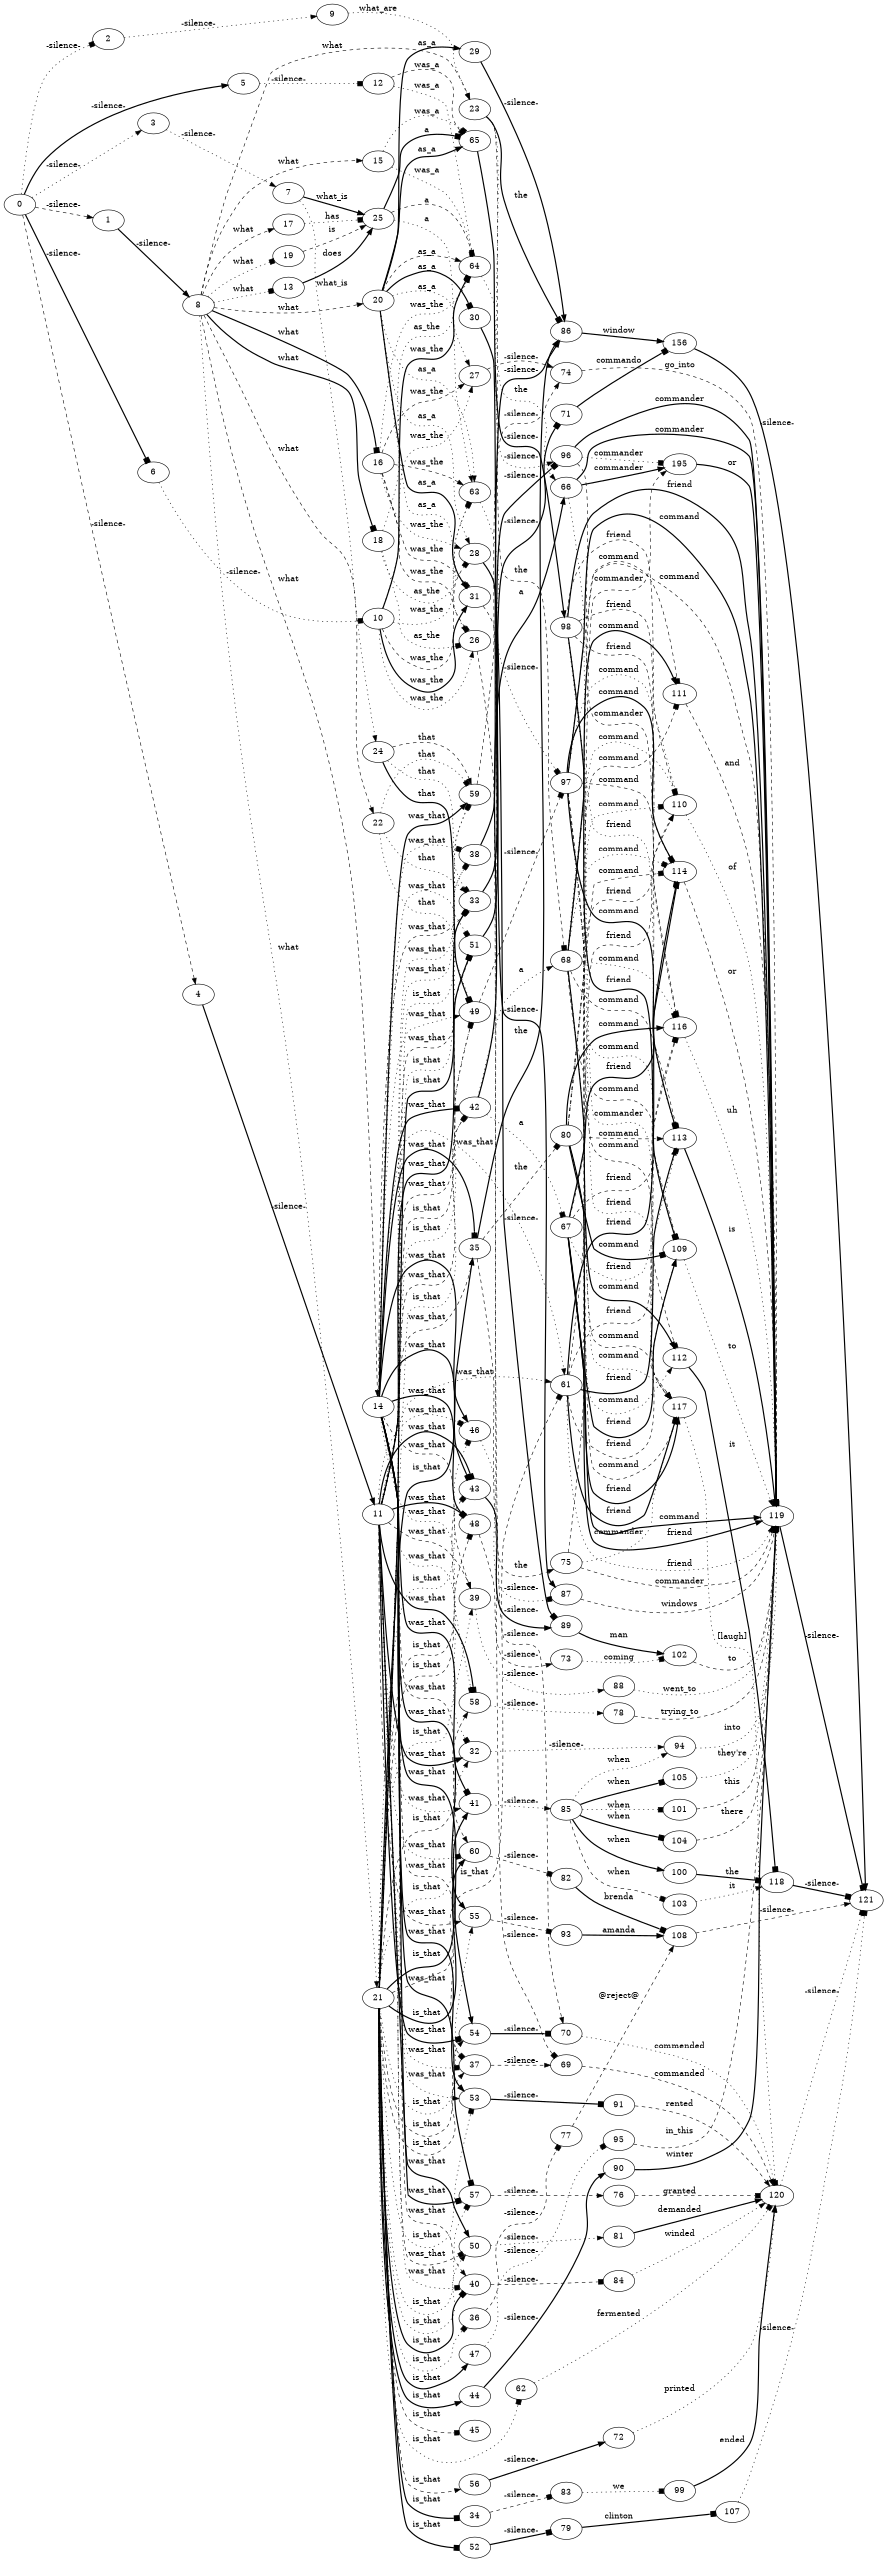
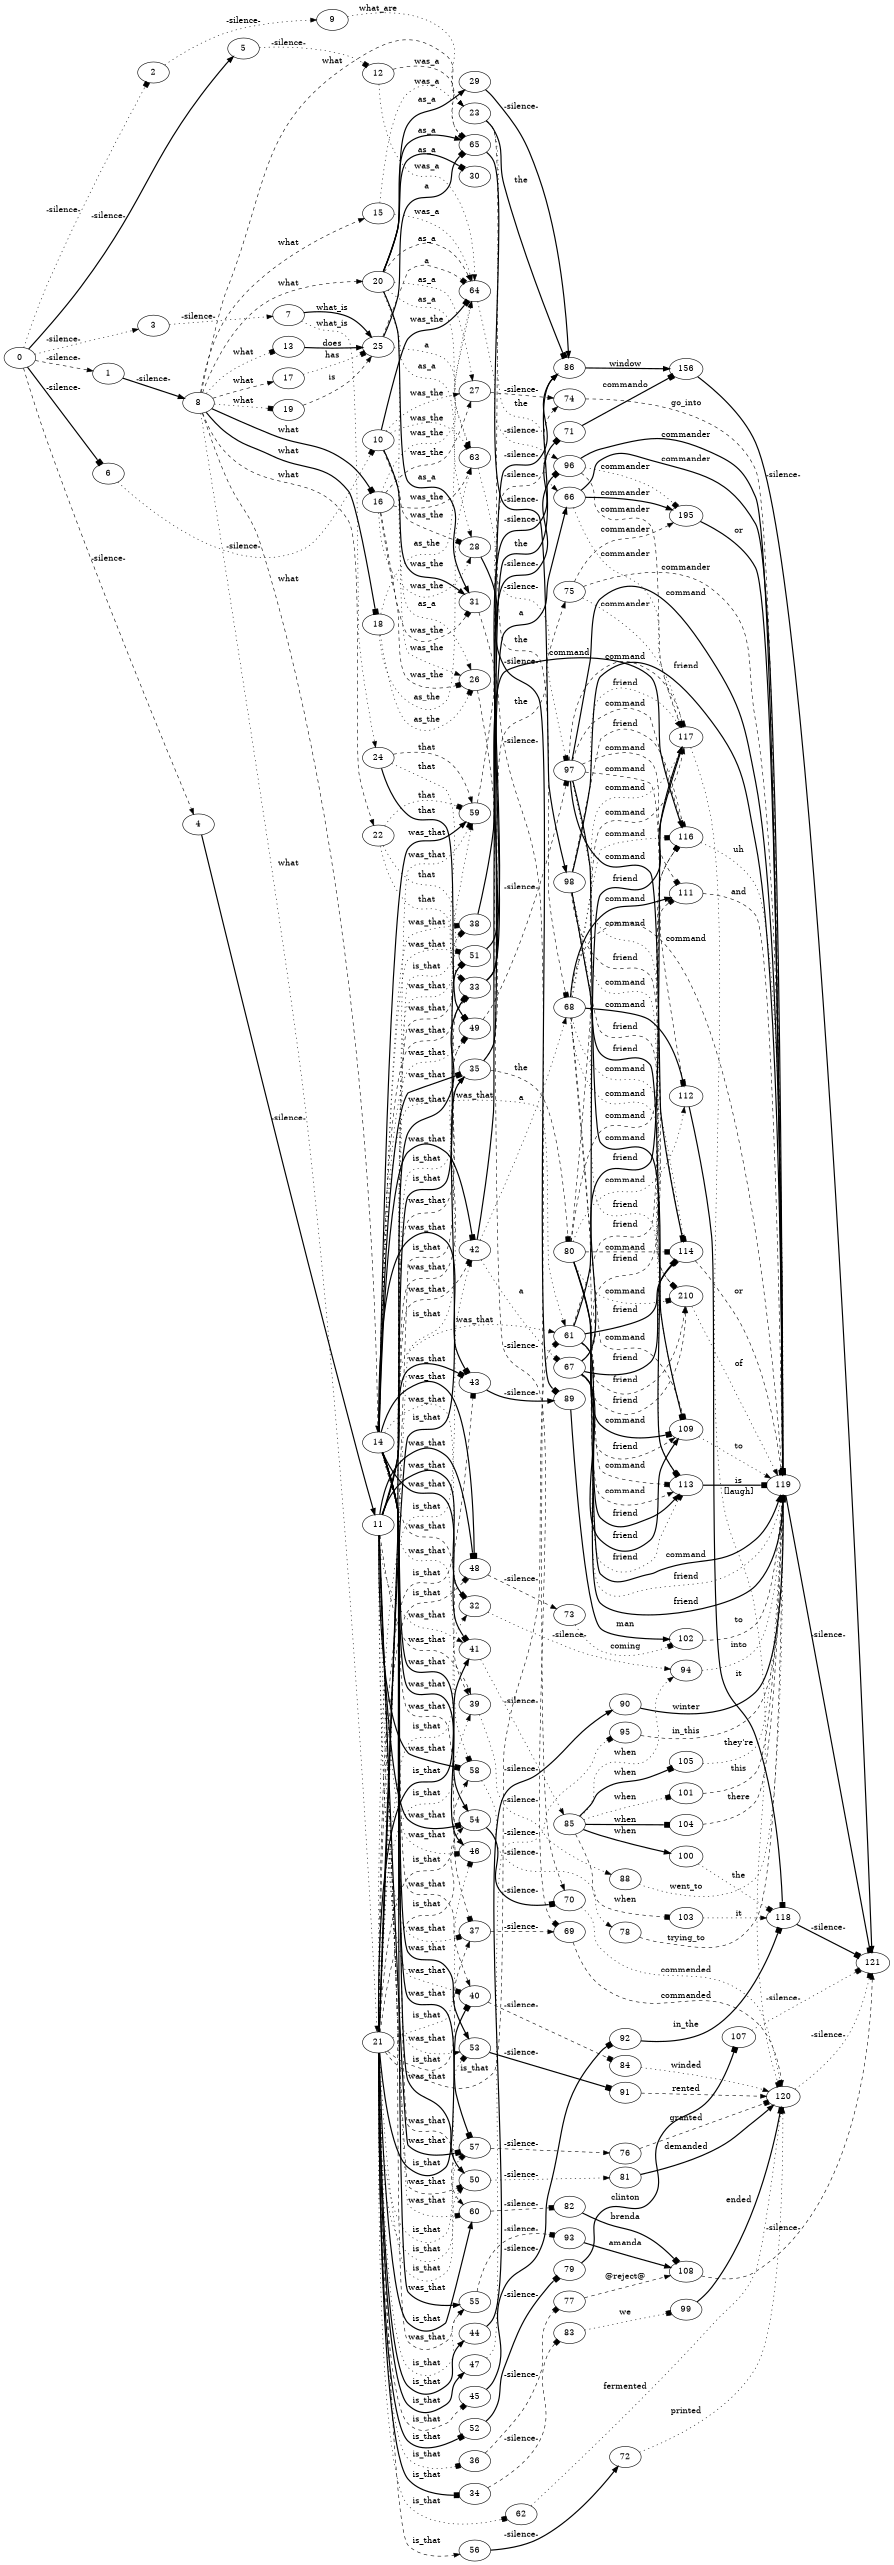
(680, 805) -> (686, 1296)
(593, 1041) -> (502, 677)
(566, 1595) -> none
(725, 1877) -> (732, 1886)
none -> (625, 2039)
